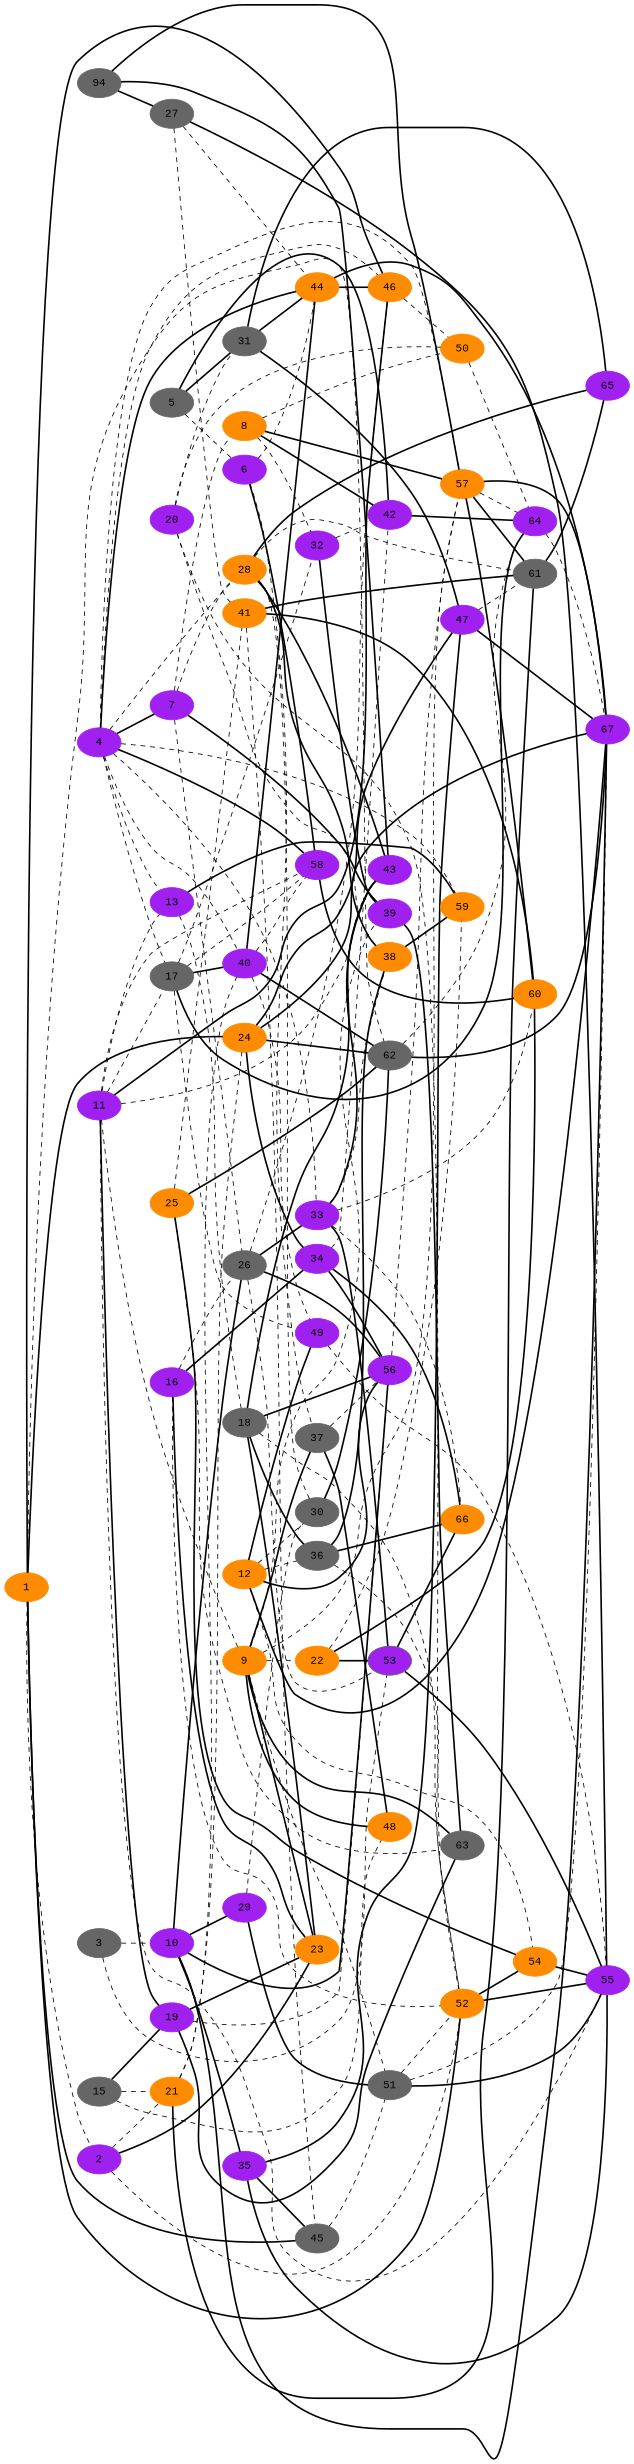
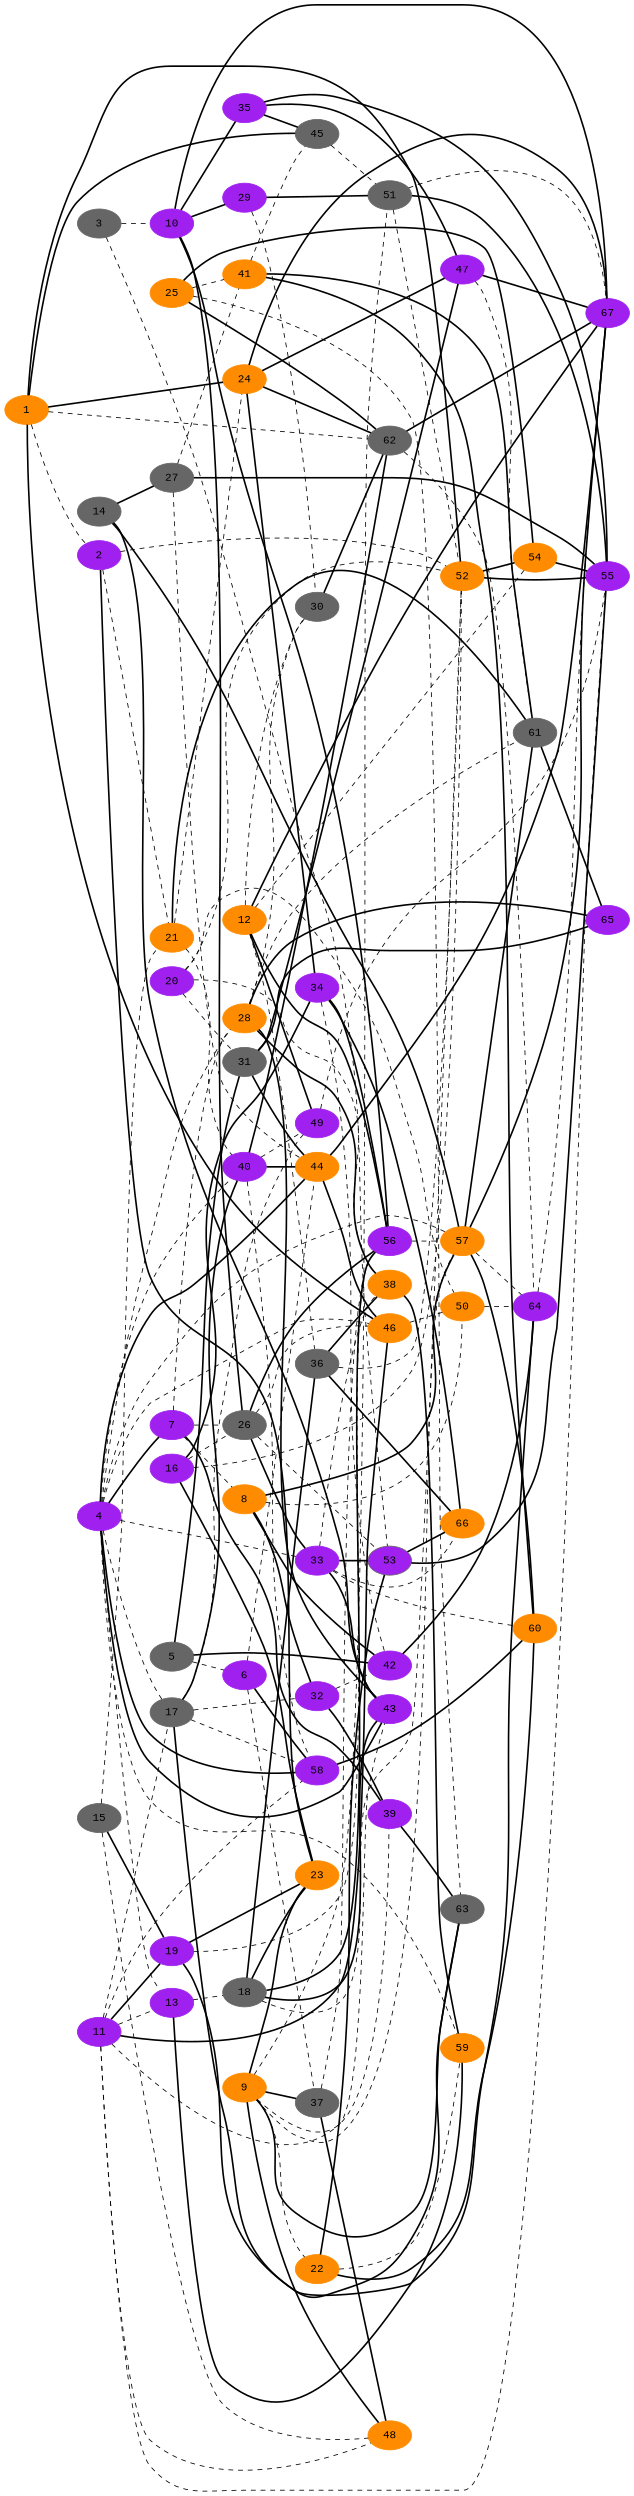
(99, 83) -> (99, 512)
(288, 483) -> (283, 1592)
(147, 1389) -> (141, 2422)
none -> (170, 1780)
